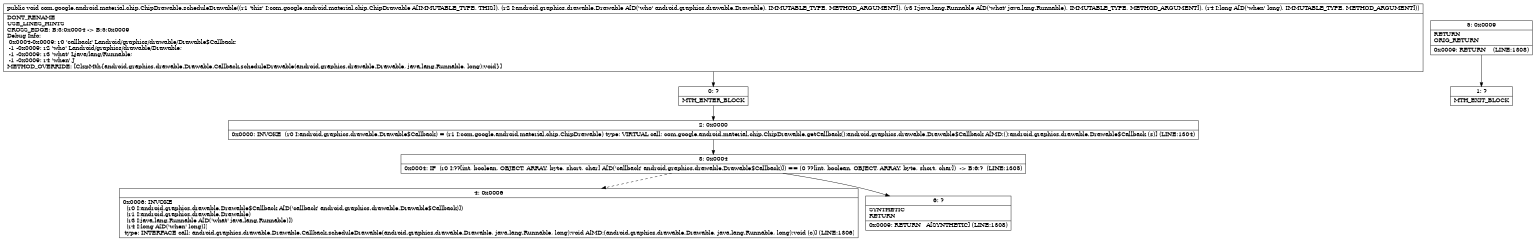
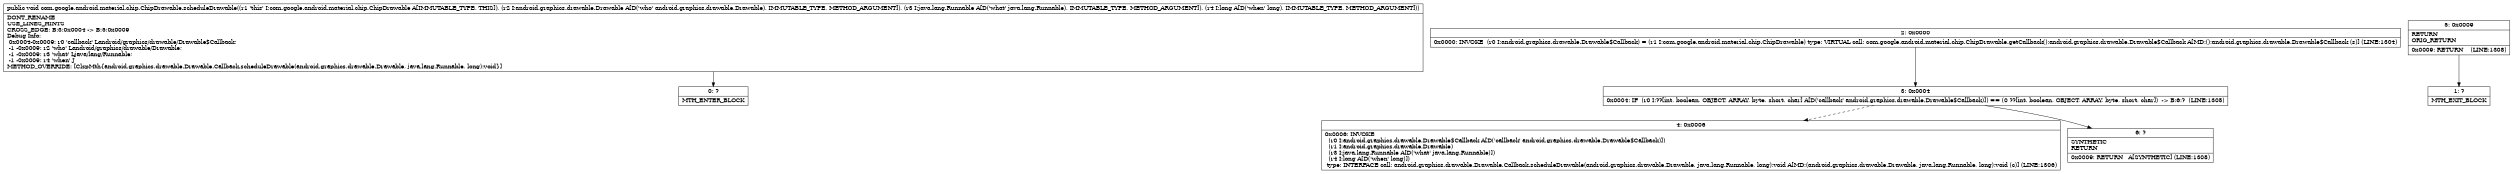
(713, 111) -> none
